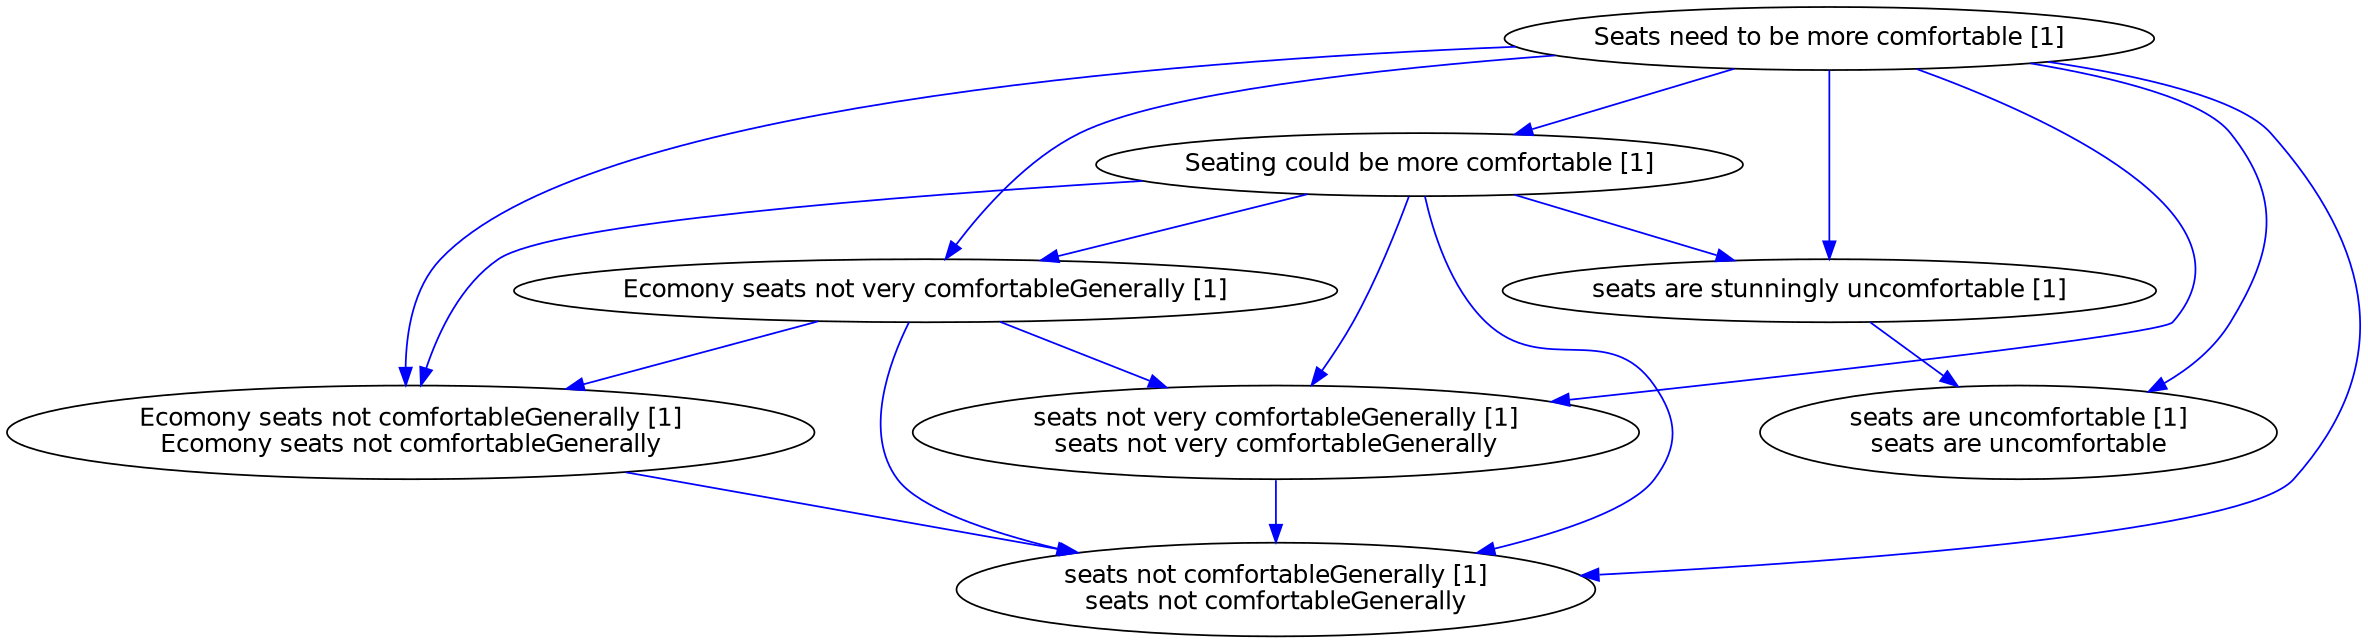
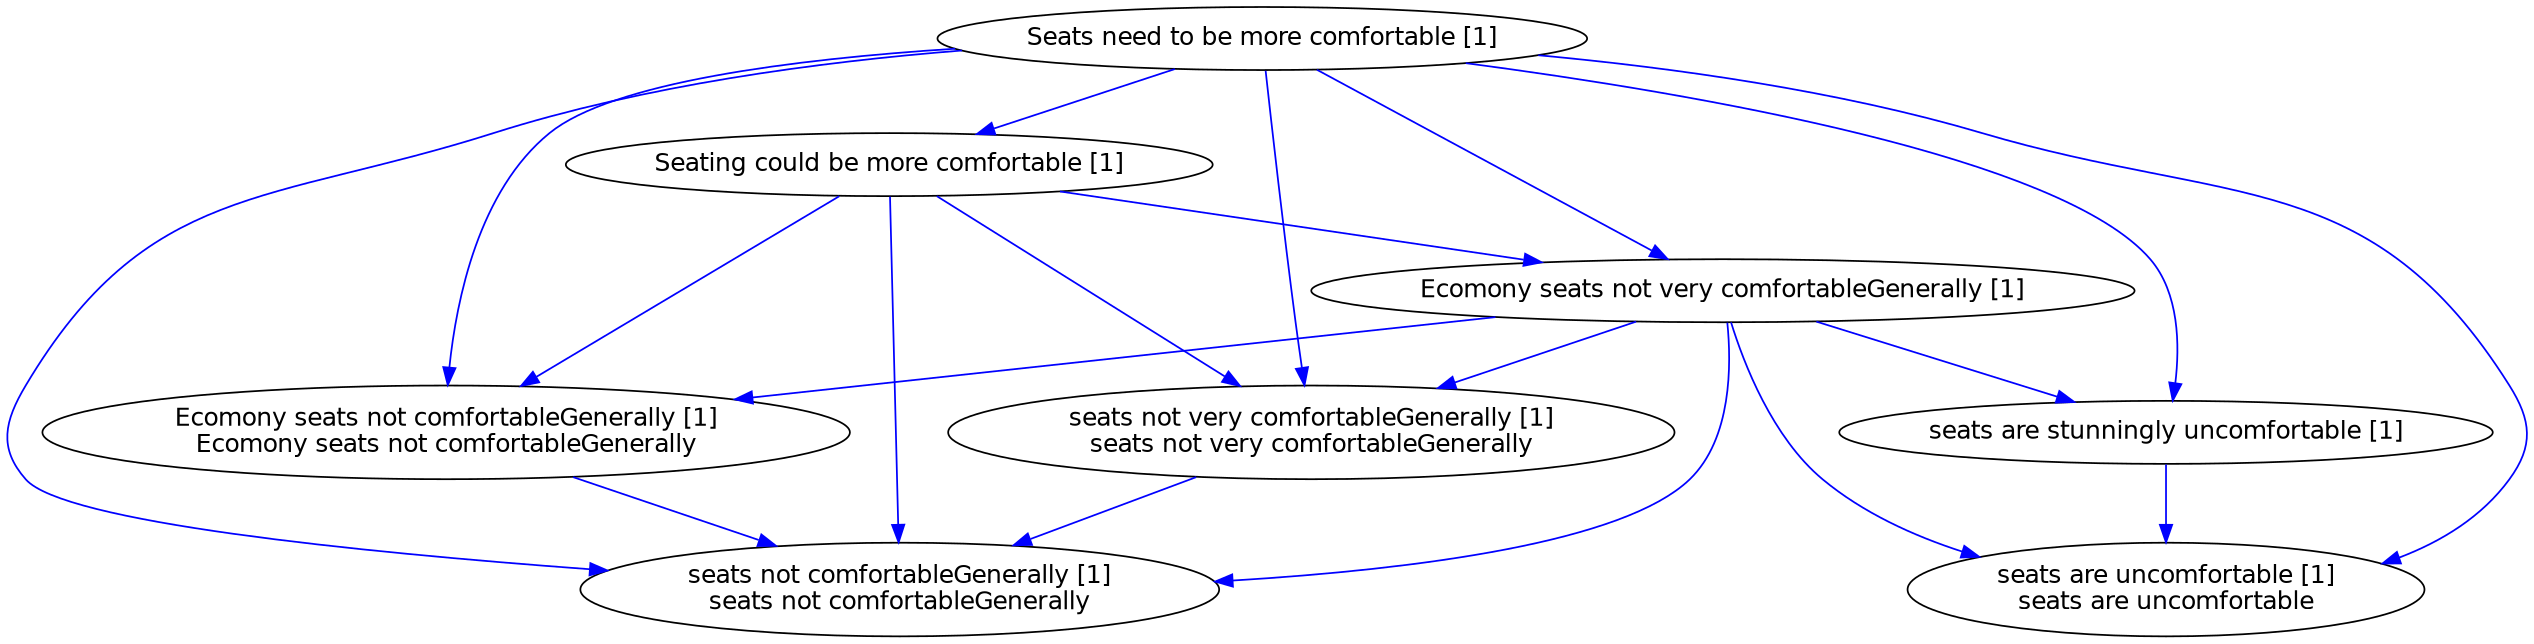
(1616, 225) -> (1937, 359)
none -> (1813, 470)
